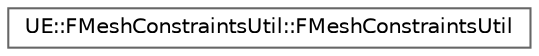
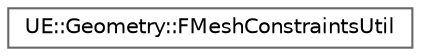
(269, 28) -> (210, 28)
